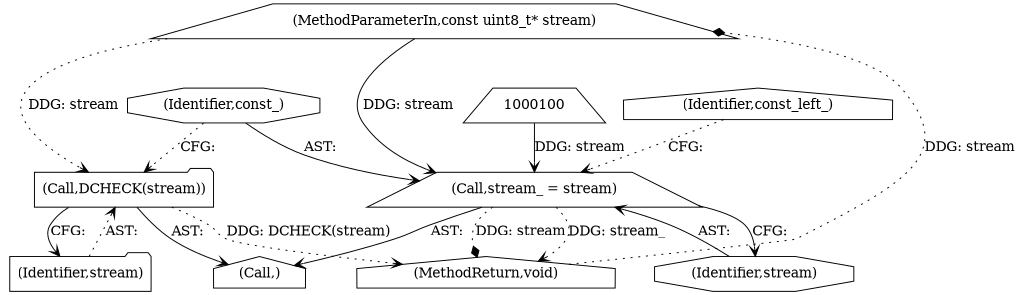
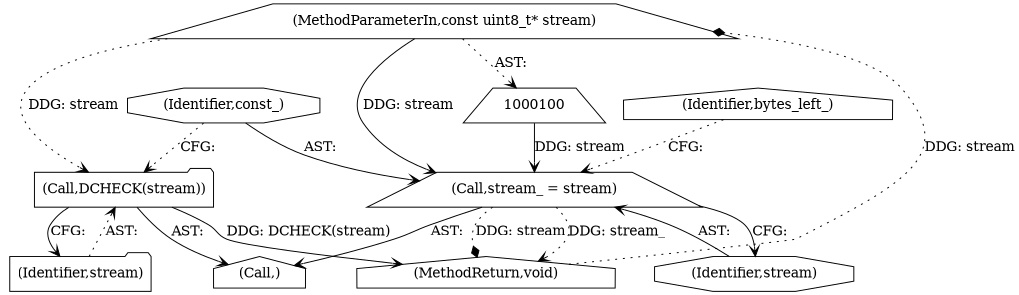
none -> (486, 60)
(758, 106) -> (758, 106)
(277, 249) -> (277, 249)
